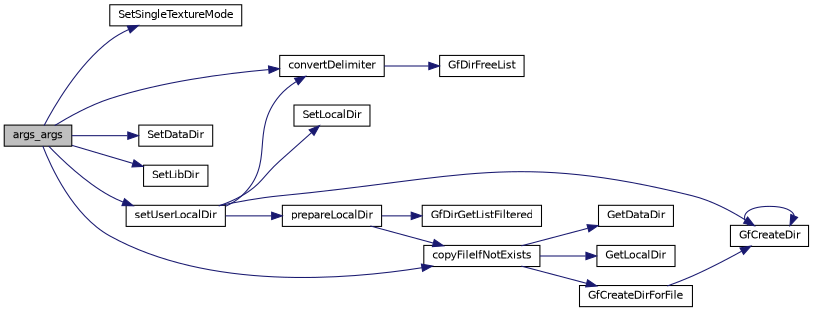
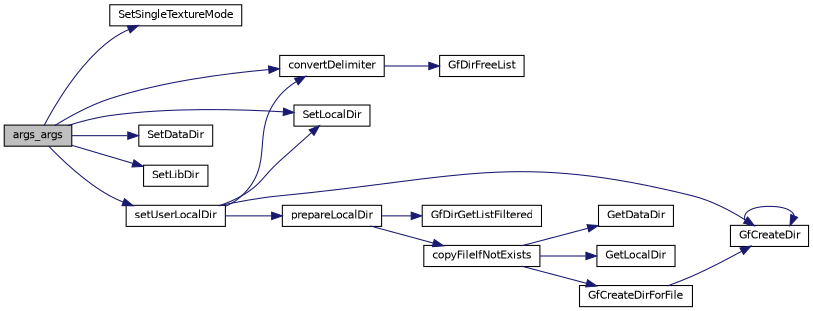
(206, 269) -> (175, 110)
